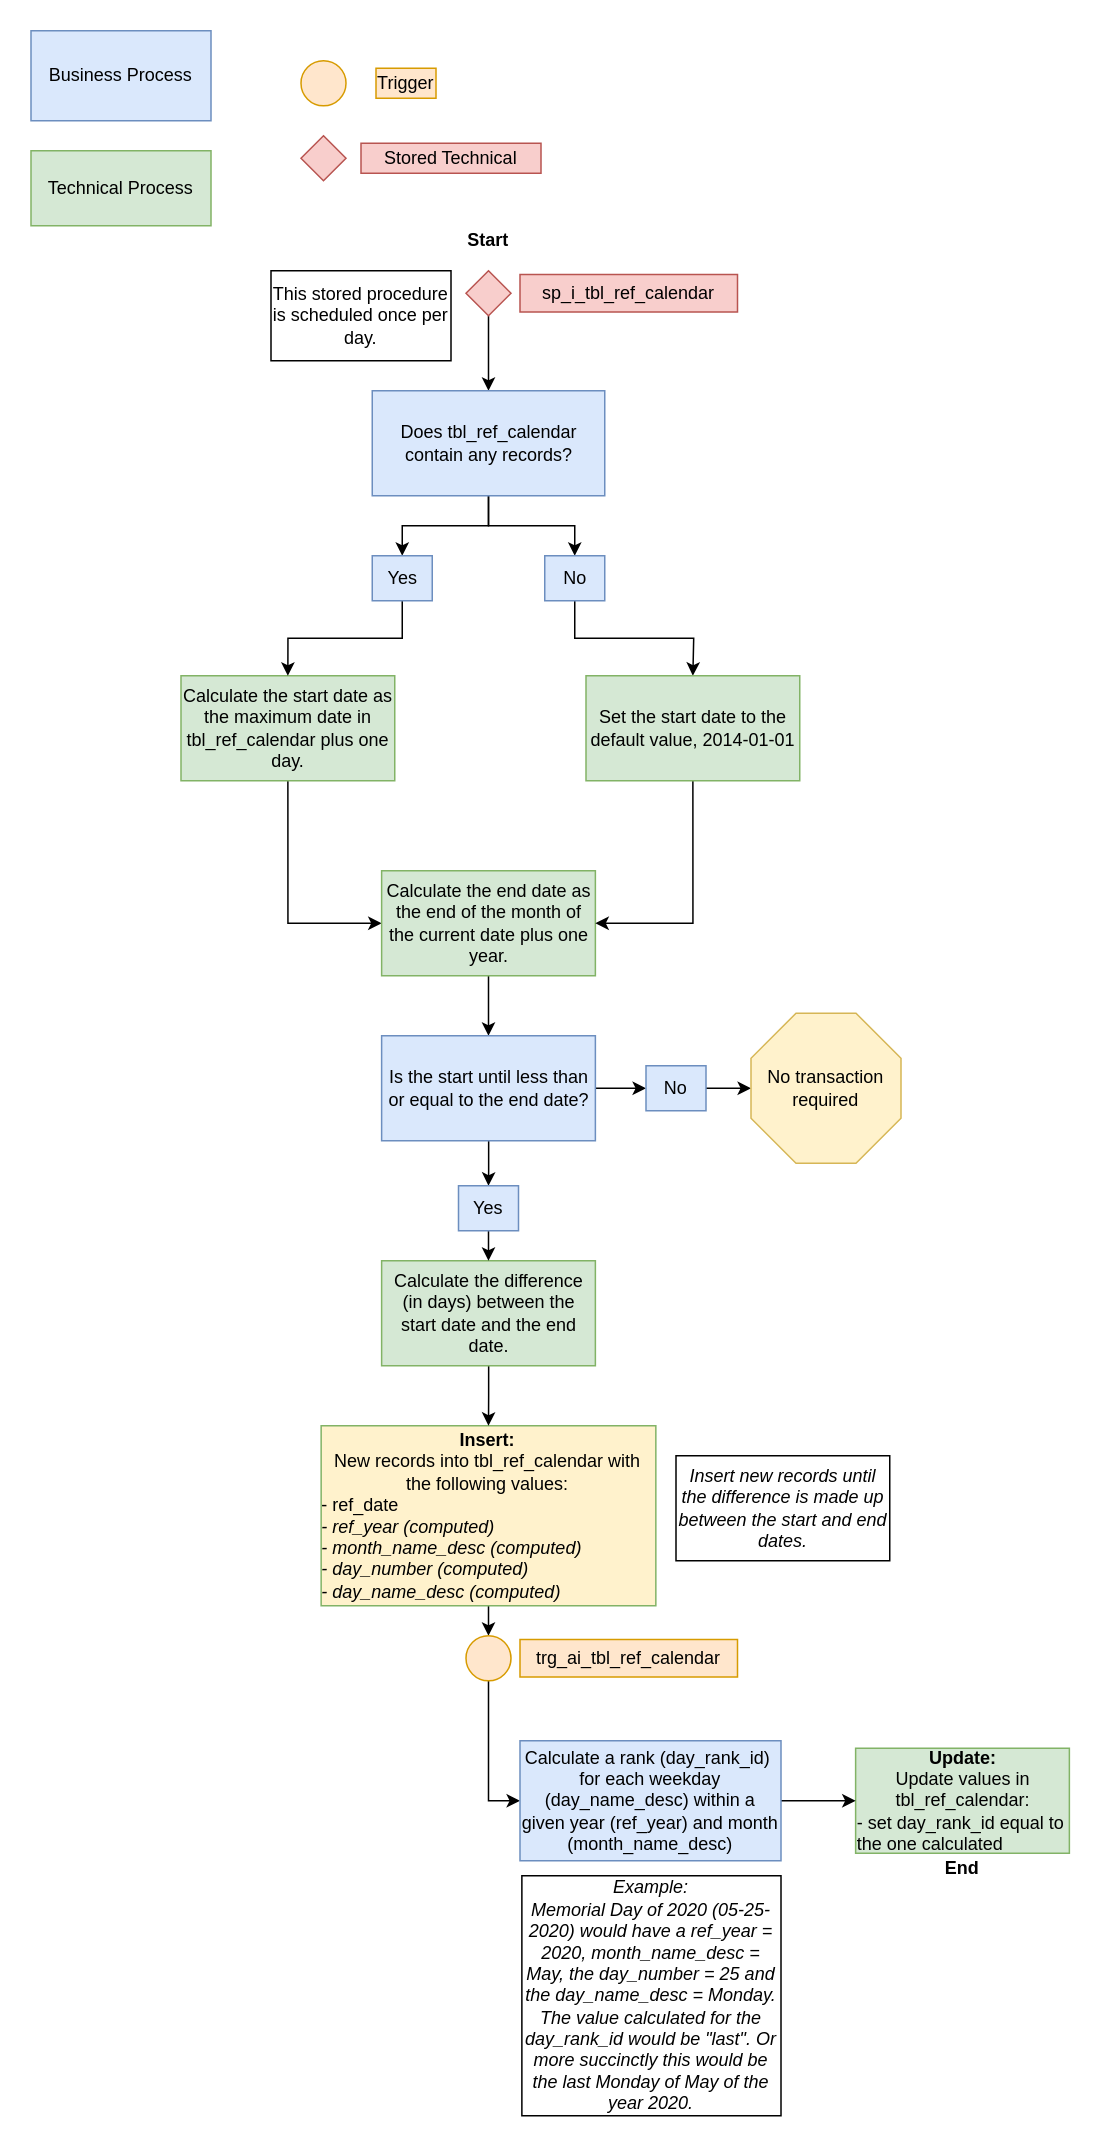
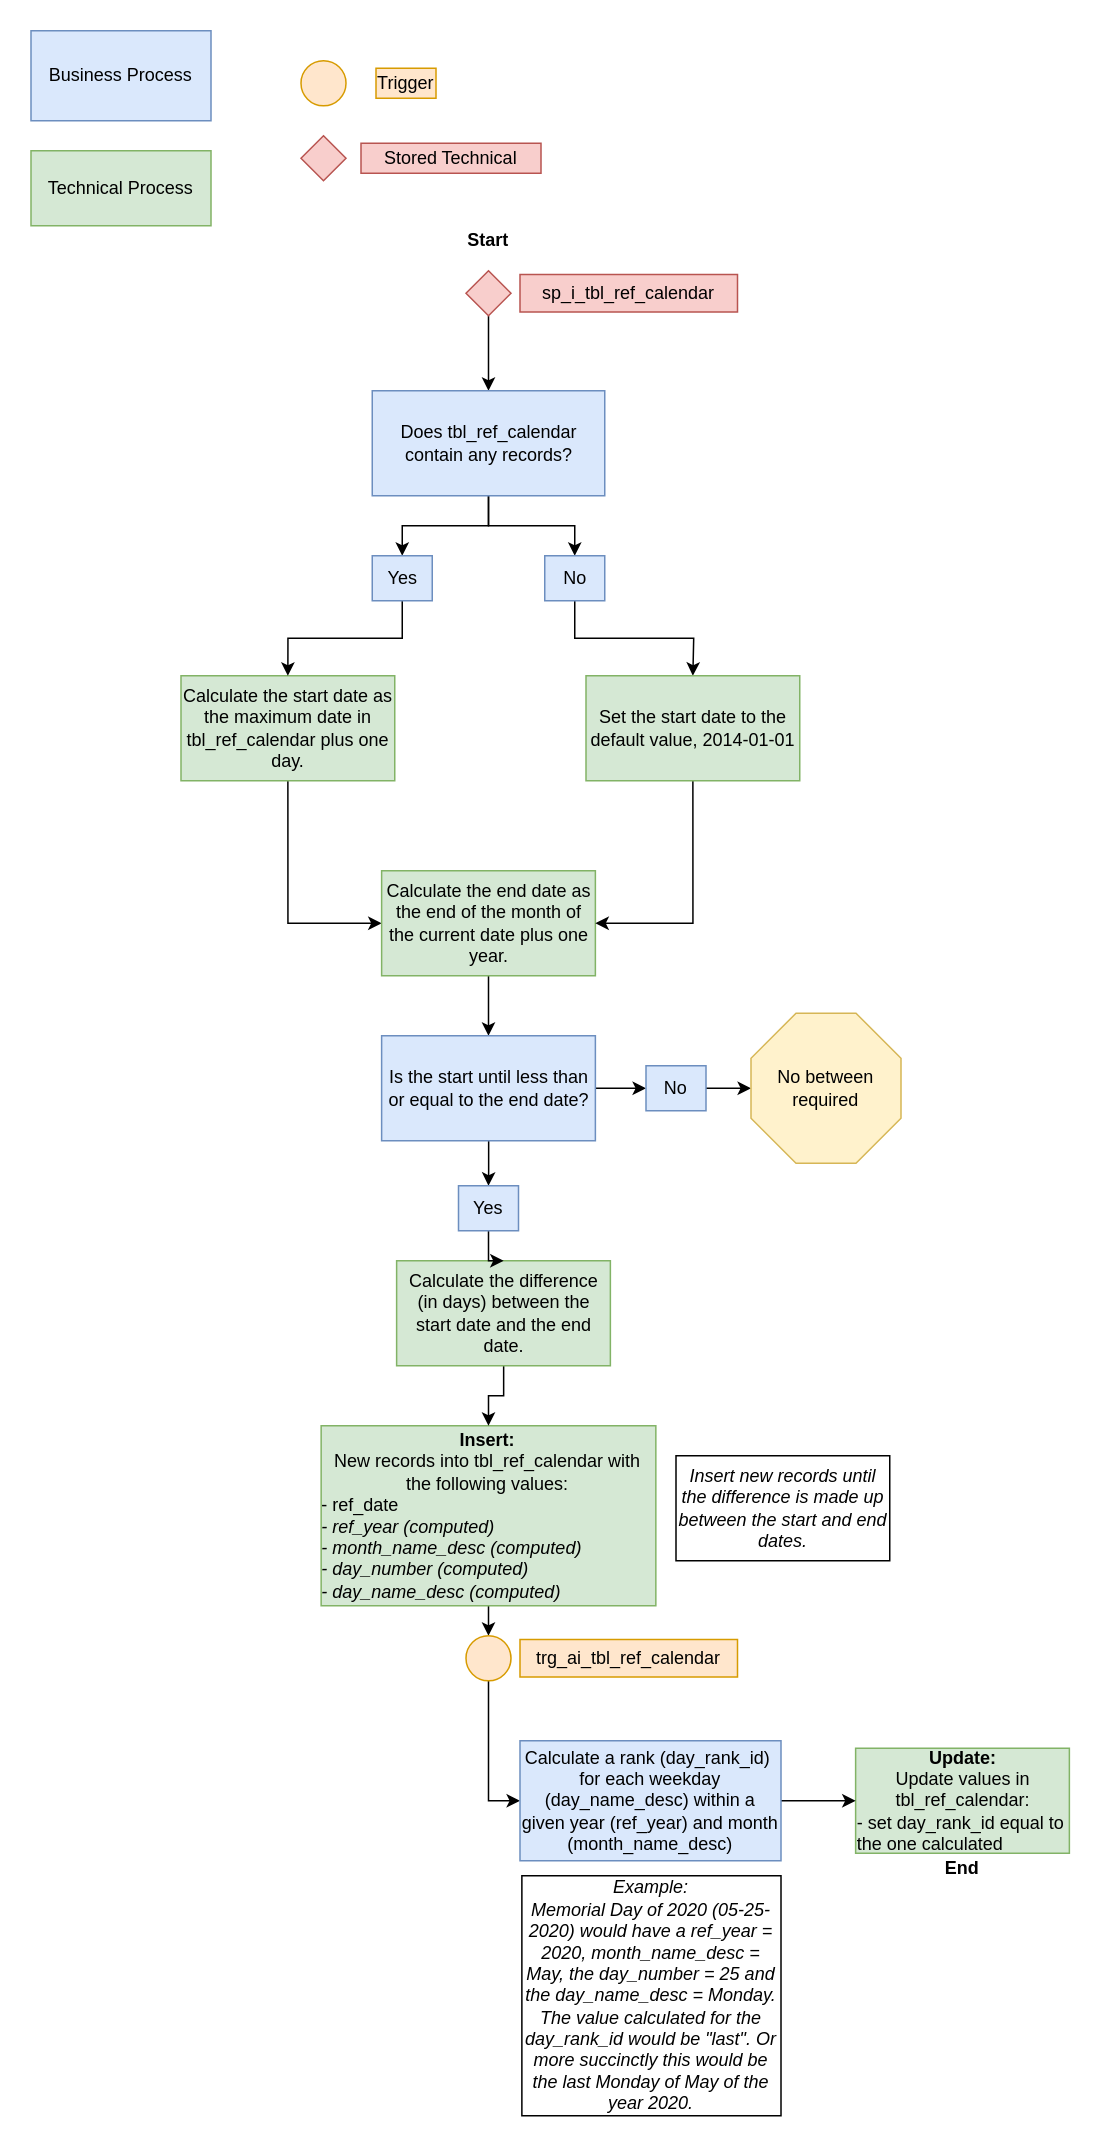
(361, 316) -> none
(826, 1088) -> (826, 1088)
(488, 1313) -> (503, 1313)
(488, 1516) -> (488, 1516)
